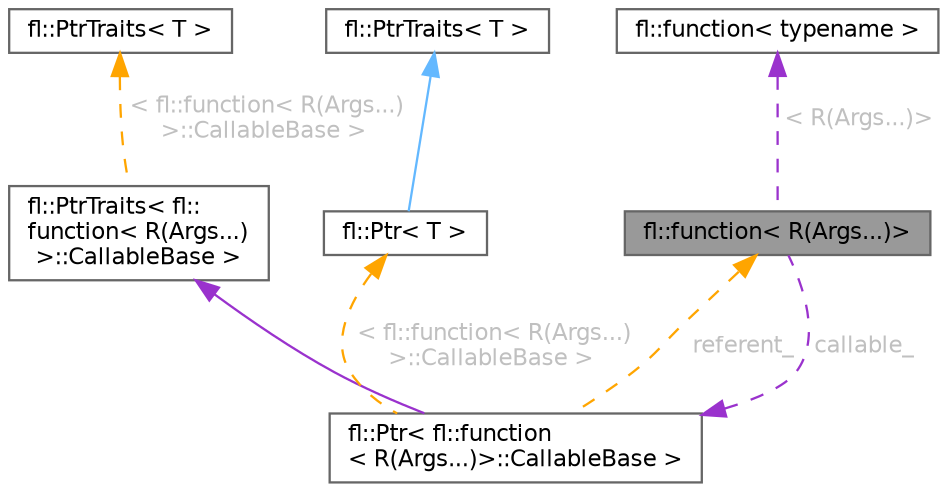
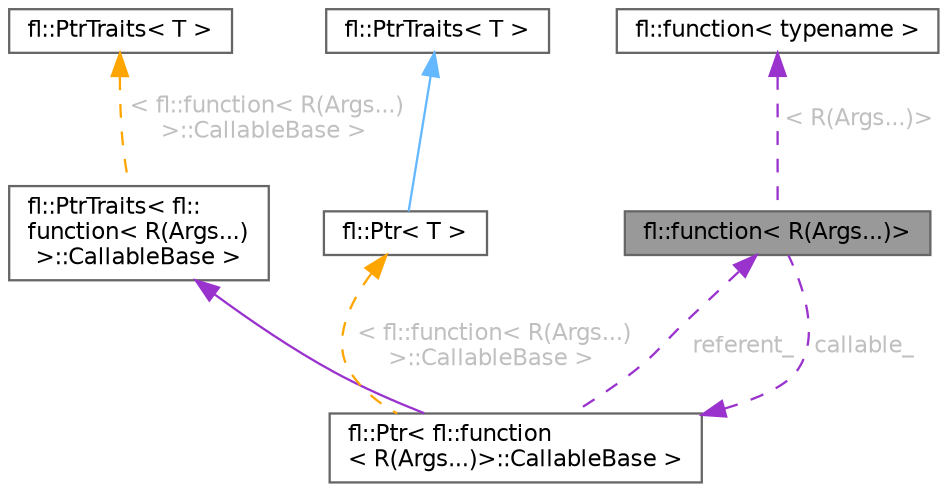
(660, 348) -> (660, 348)
